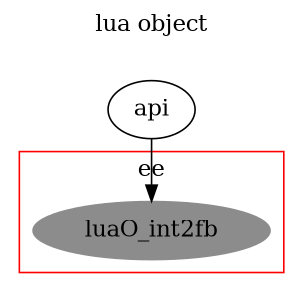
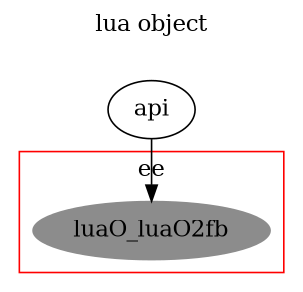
(152, 231) -> (152, 231)
